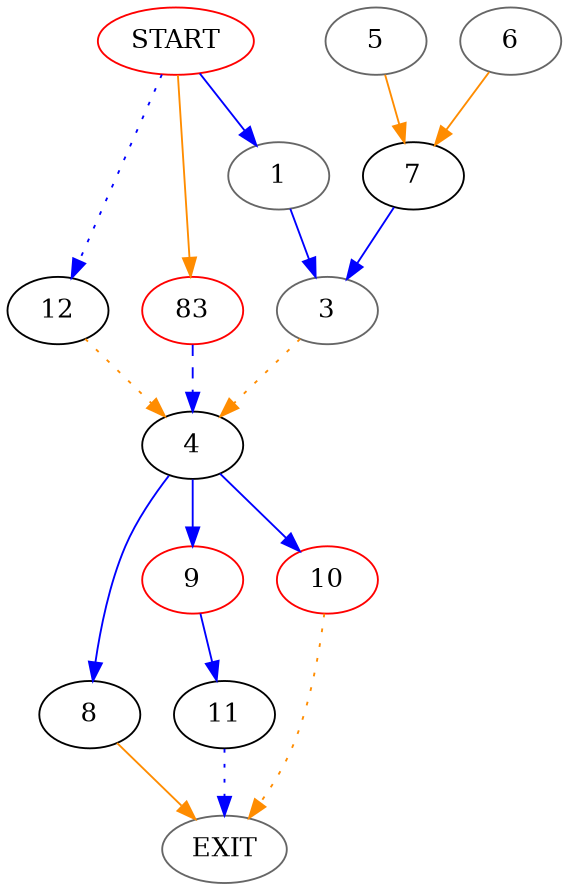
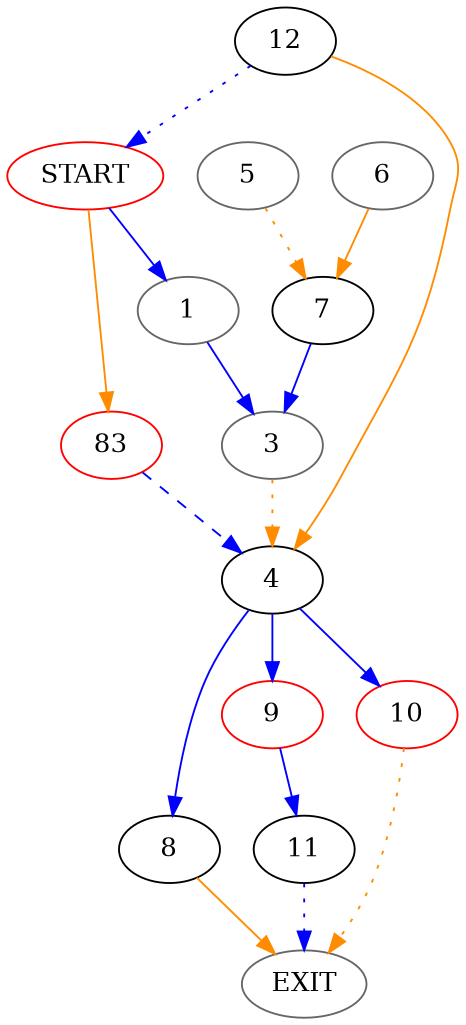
(392, 99) -> (281, 235)
(121, 167) -> (197, 101)
(118, 371) -> (434, 276)
